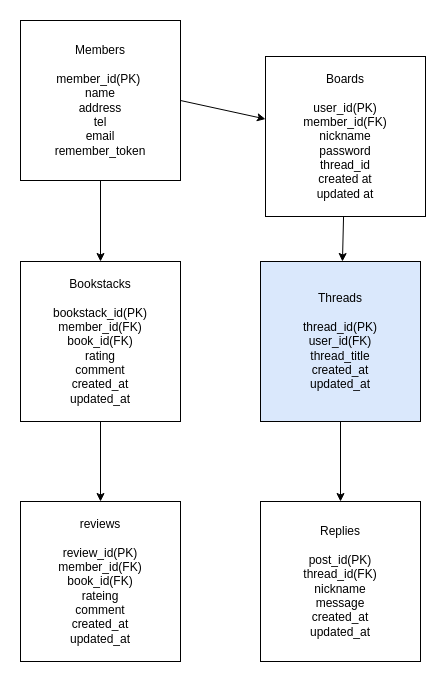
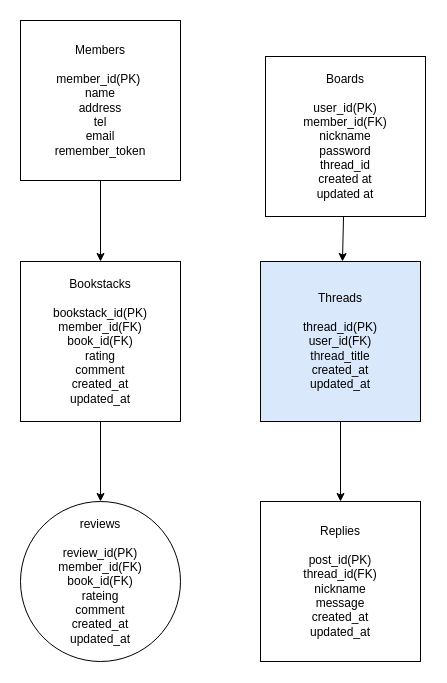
(220, 109) -> none
(101, 582) -> (101, 582)
